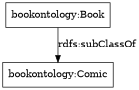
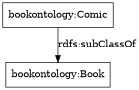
(58, 41) -> (58, 41)
